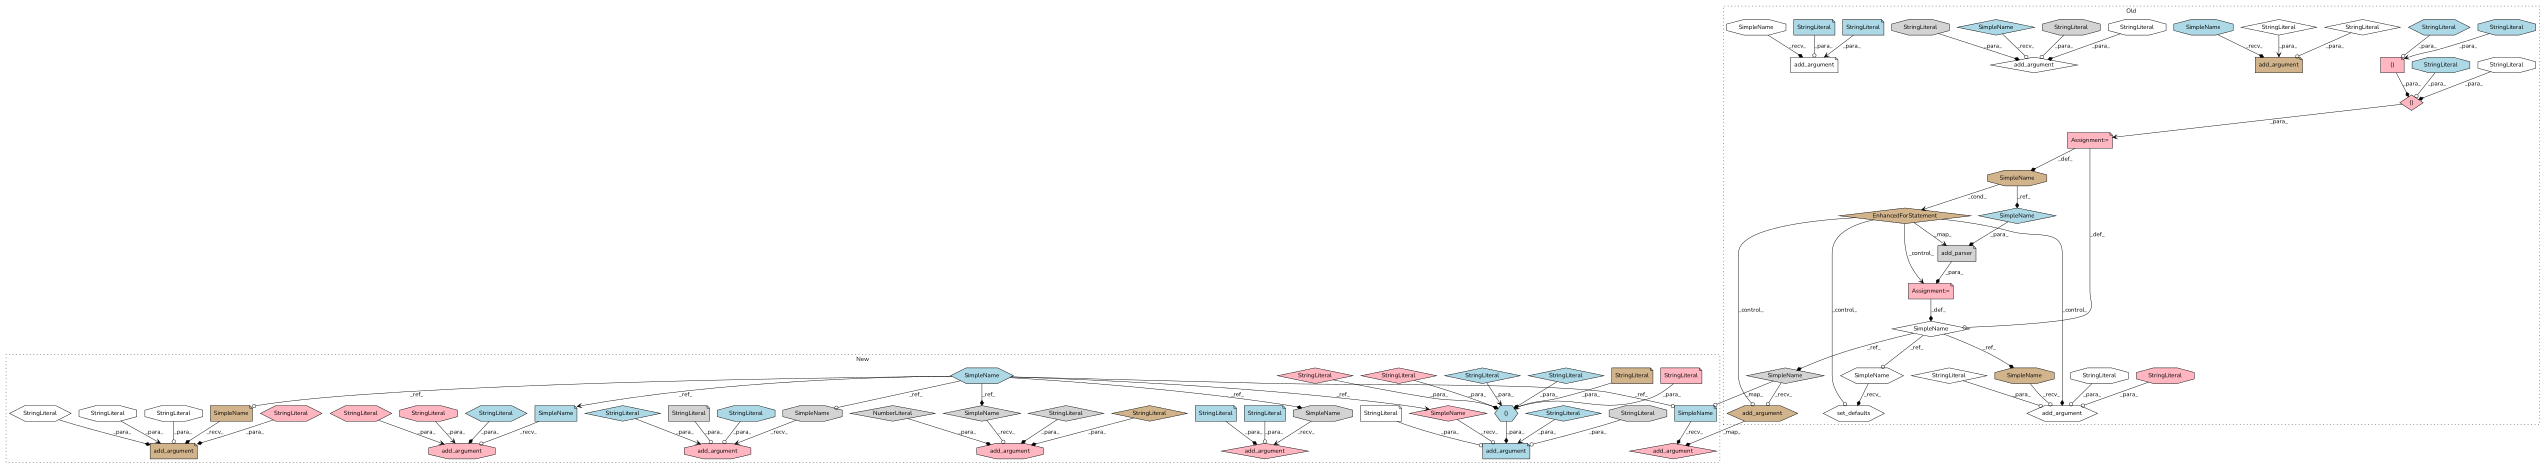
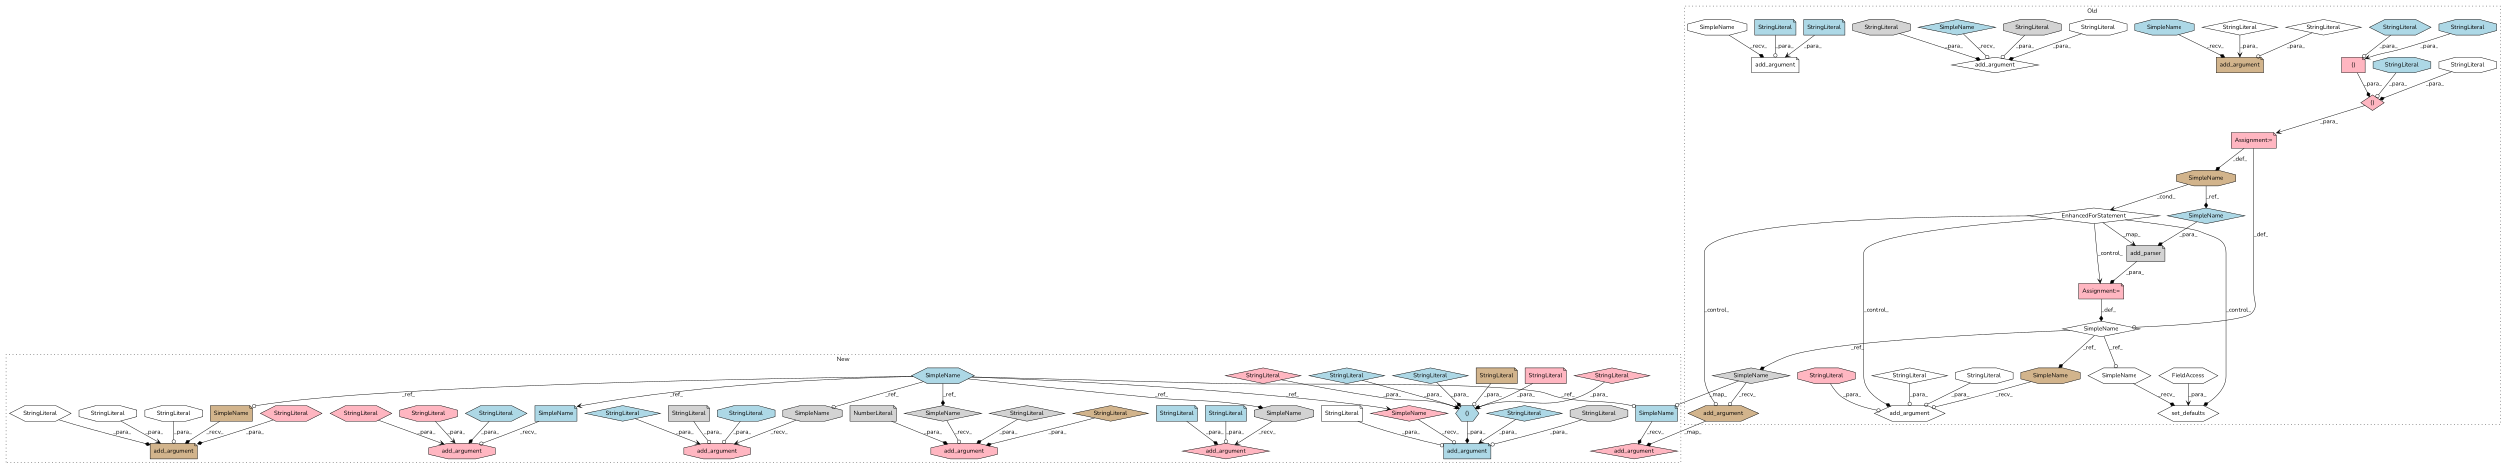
(1905, 216) -> (2094, 216)
(1832, 301) -> (2226, 275)
none -> (2188, 376)
(893, 413) -> (873, 413)
